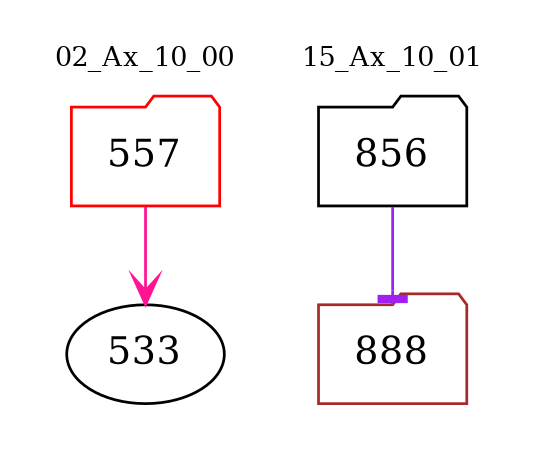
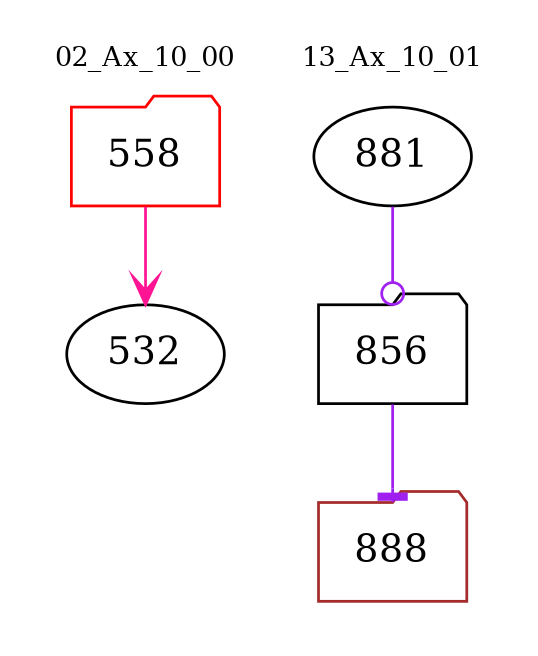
(393, 59) -> (393, 59)
(146, 157) -> (146, 157)
none -> (393, 157)
(146, 354) -> (146, 354)
